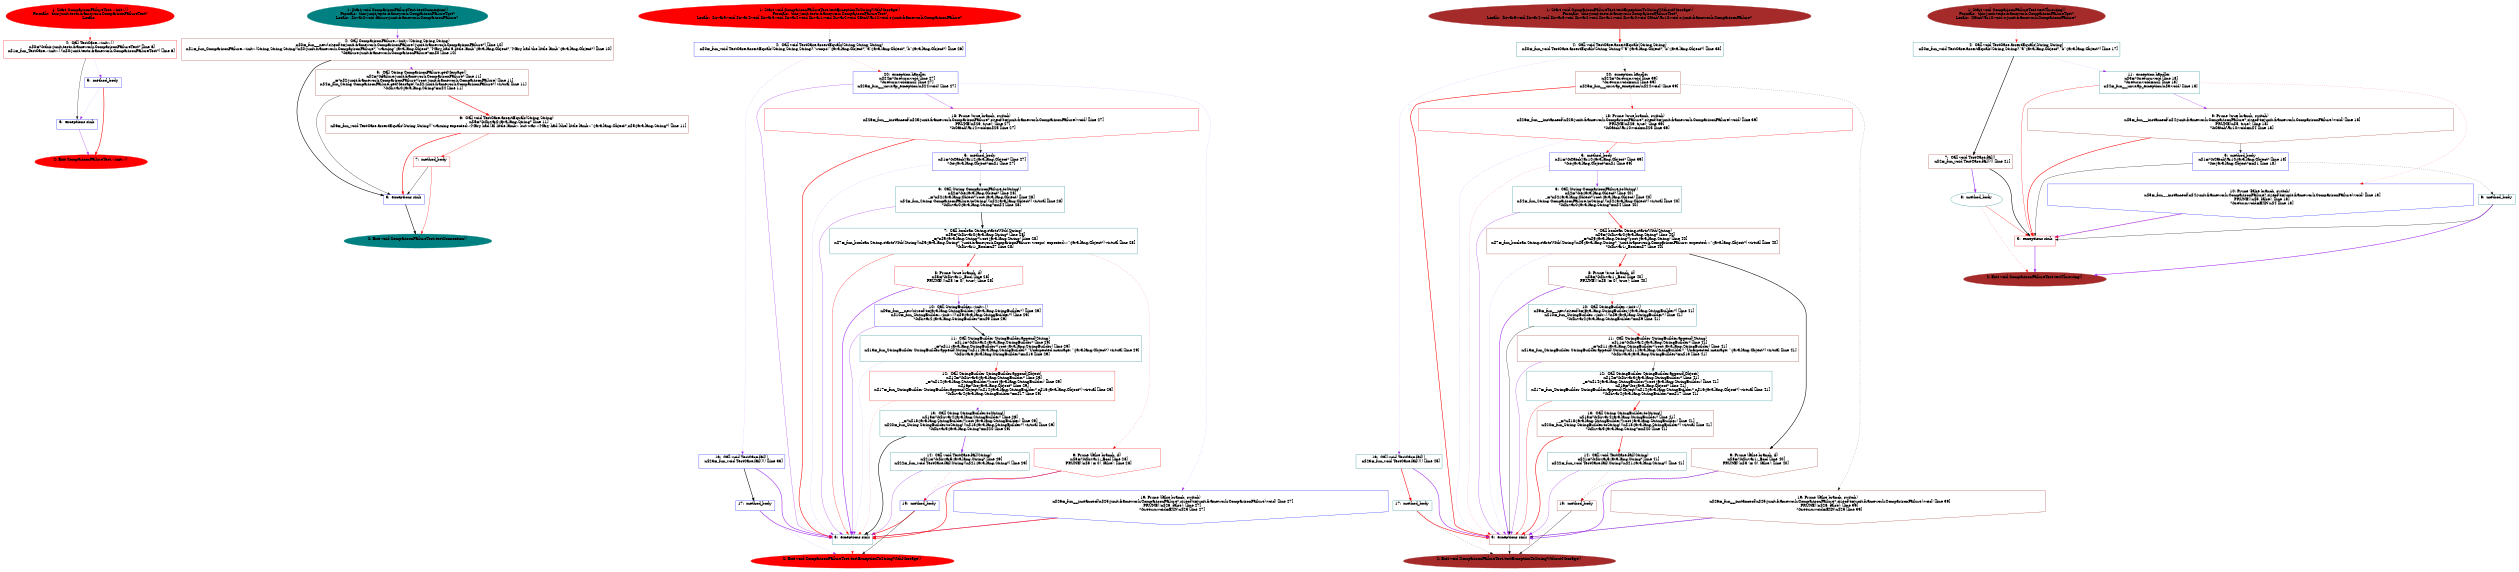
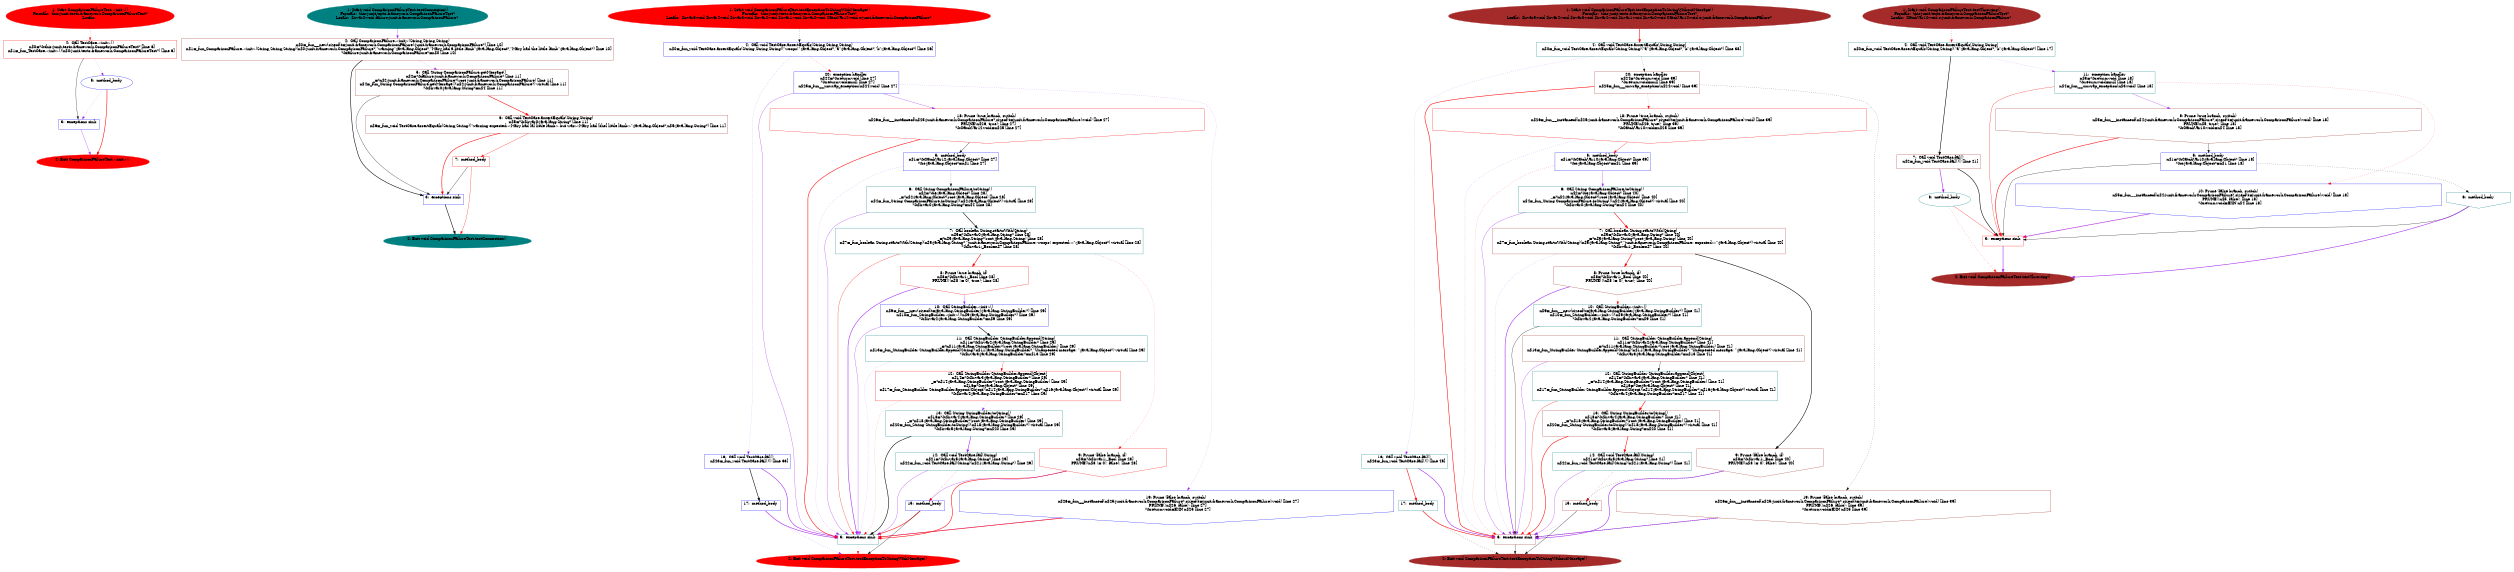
(103, 83) -> (107, 83)
(2497, 199) -> (2479, 199)
